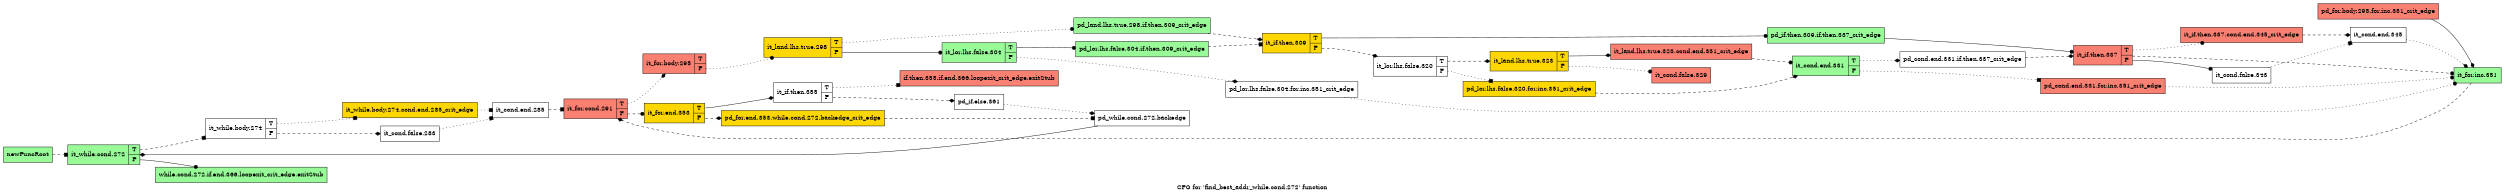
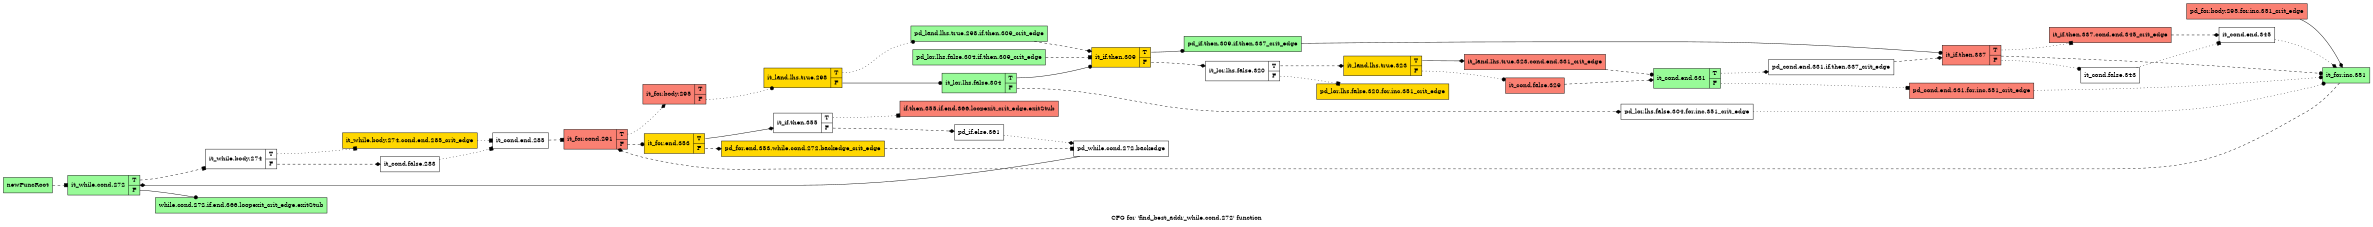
(1045, 48) -> (1053, 75)
(2167, 48) -> (2035, 48)
(2171, 63) -> (2040, 63)
(1125, 67) -> (1315, 112)
(1695, 92) -> (1606, 82)
